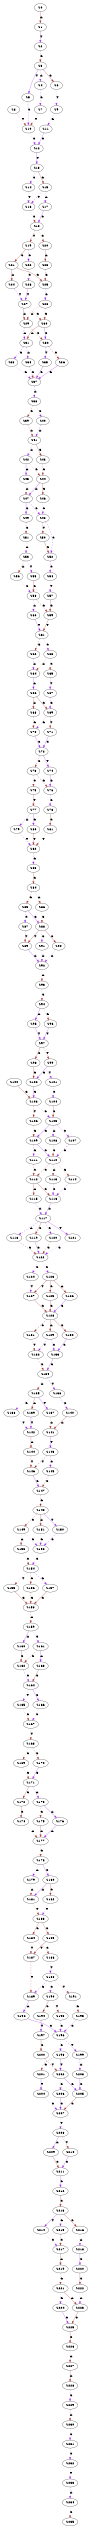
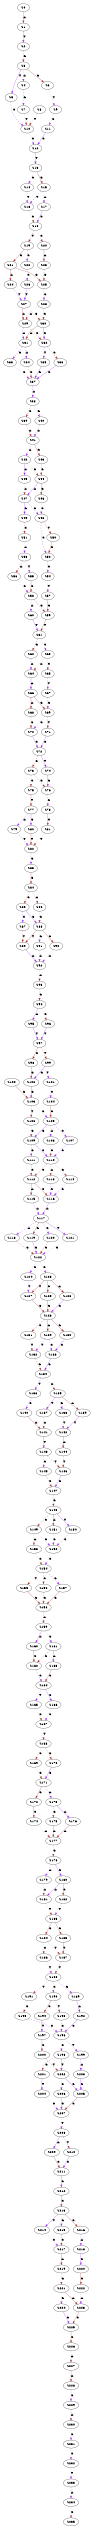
(51, 1830) -> (64, 1830)
(31, 1976) -> (59, 1966)
